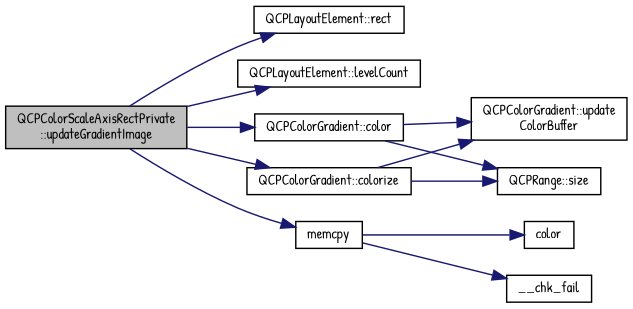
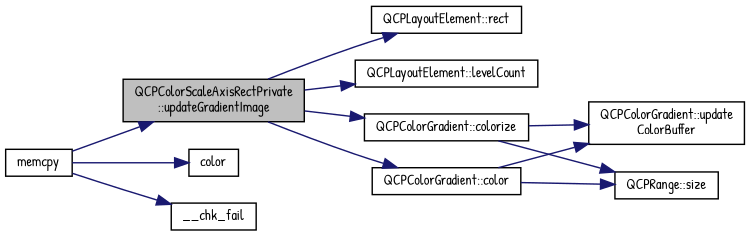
(203, 192) -> (106, 139)
